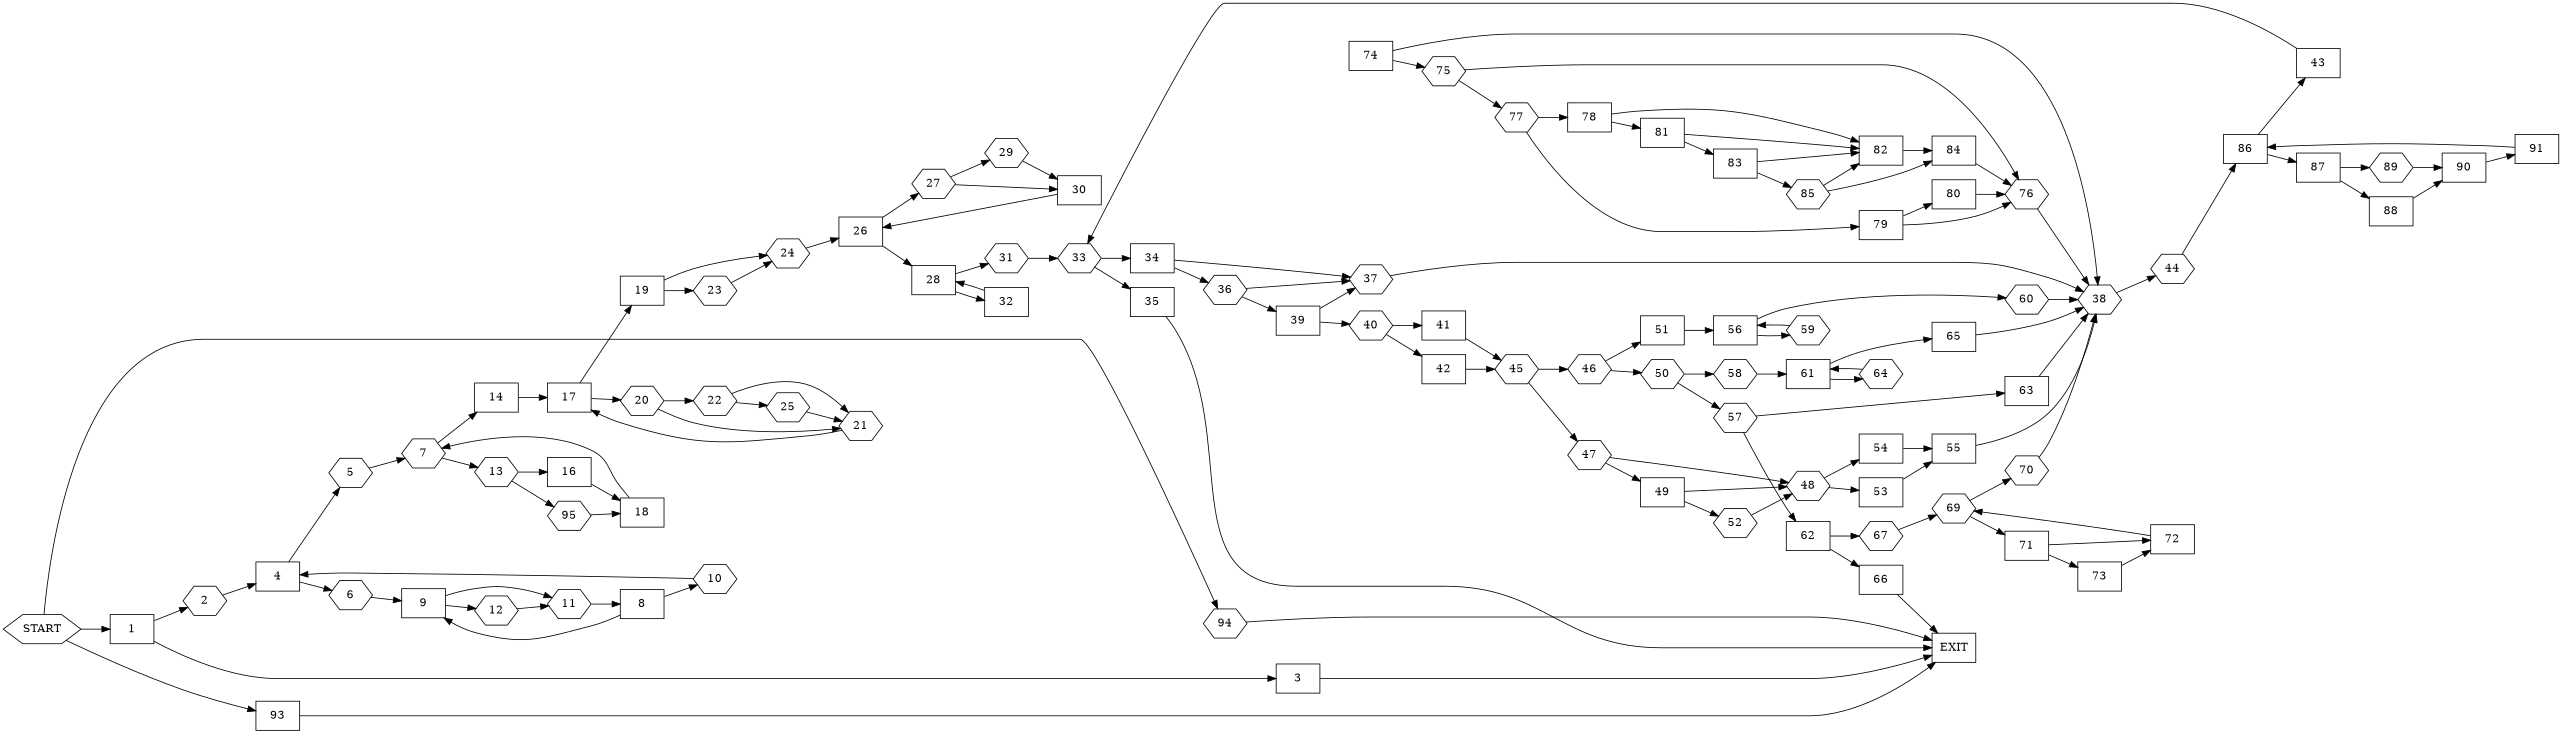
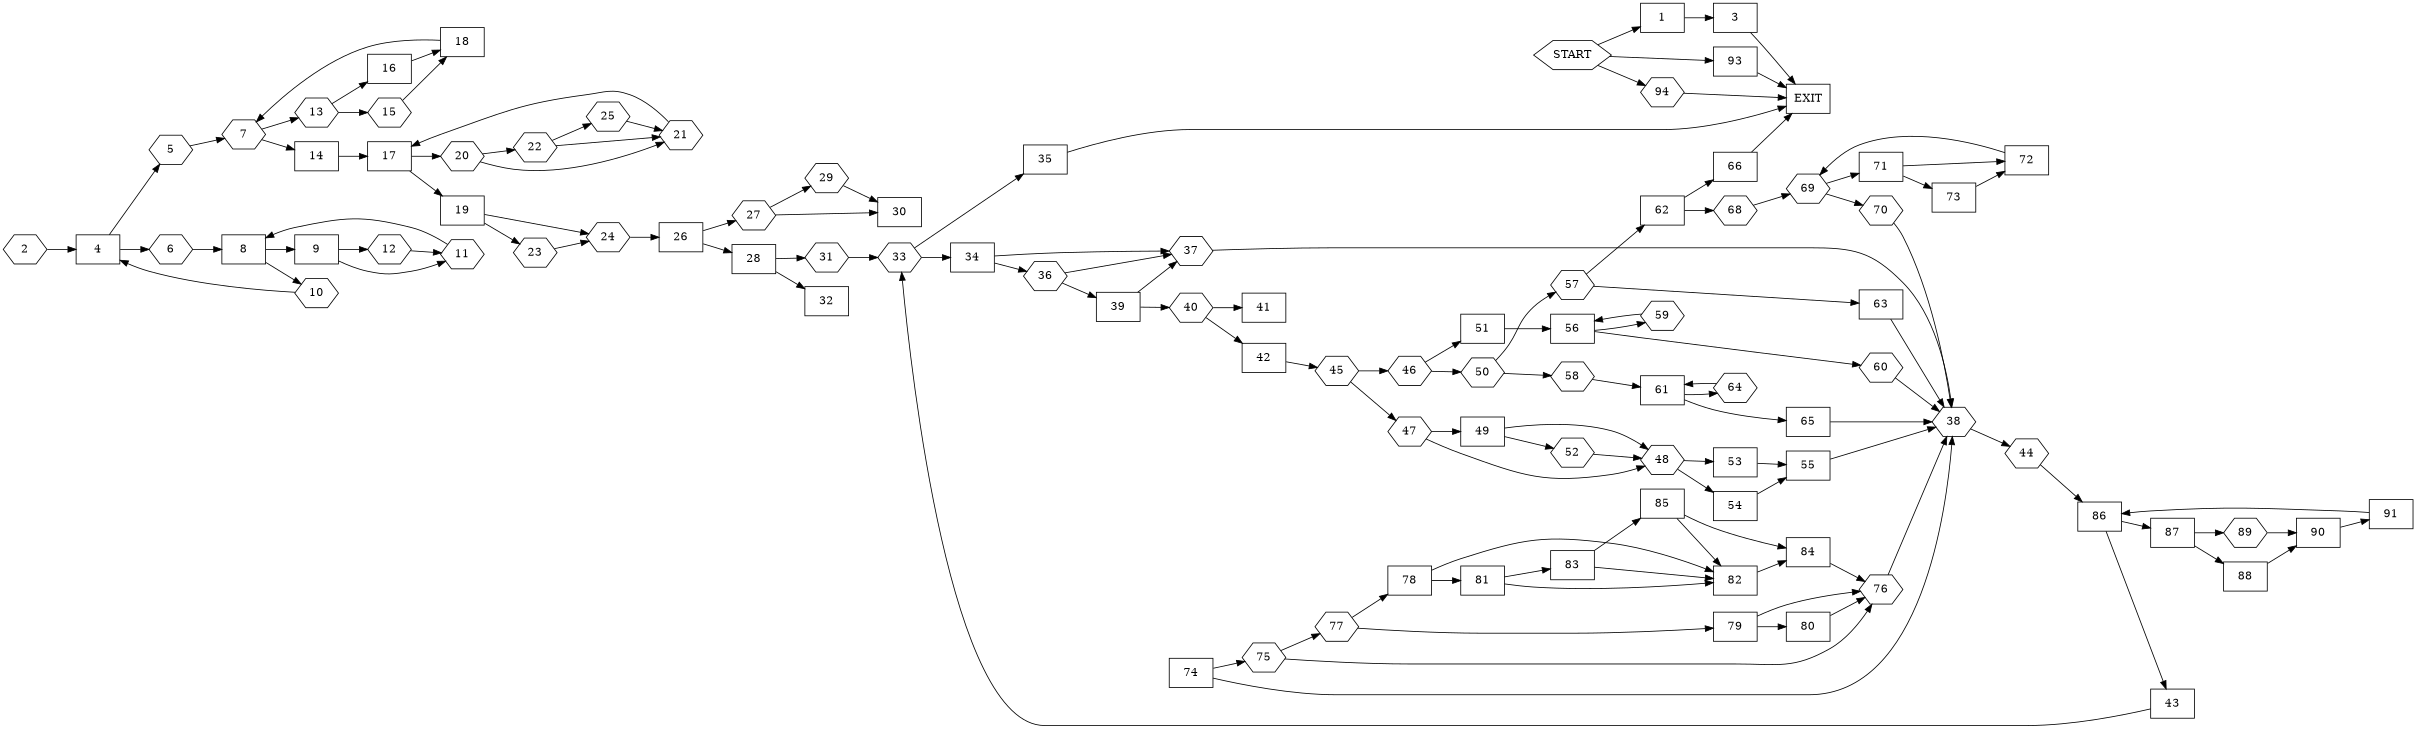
(1808, 194) -> (1662, 504)
(974, 210) -> none
(974, 287) -> none
(1480, 347) -> none
(569, 516) -> (389, 113)
(1881, 536) -> (1735, 211)
(382, 599) -> (203, 249)
(167, 616) -> none
